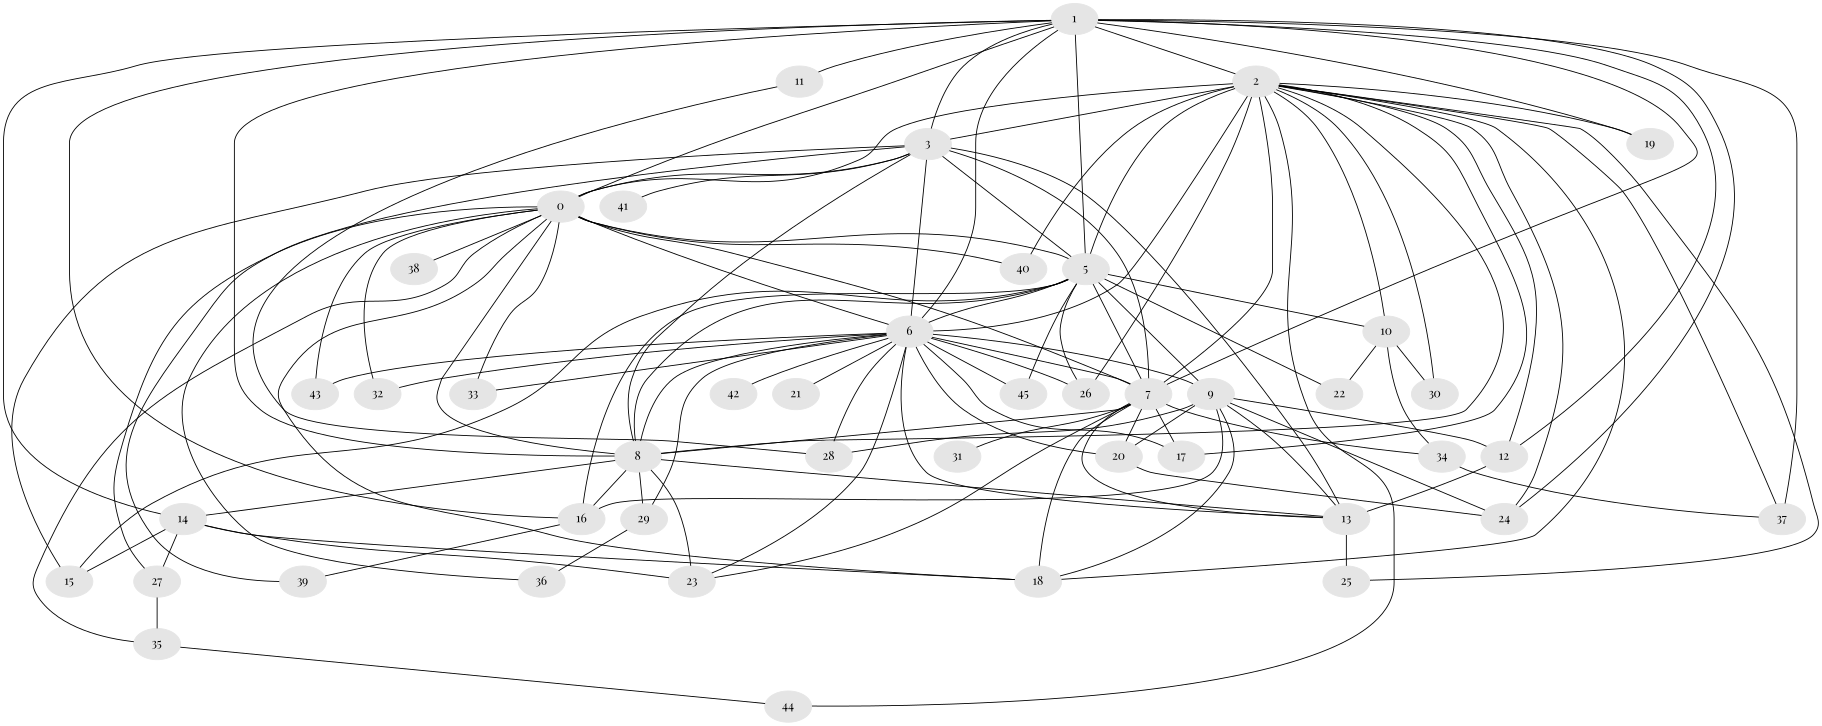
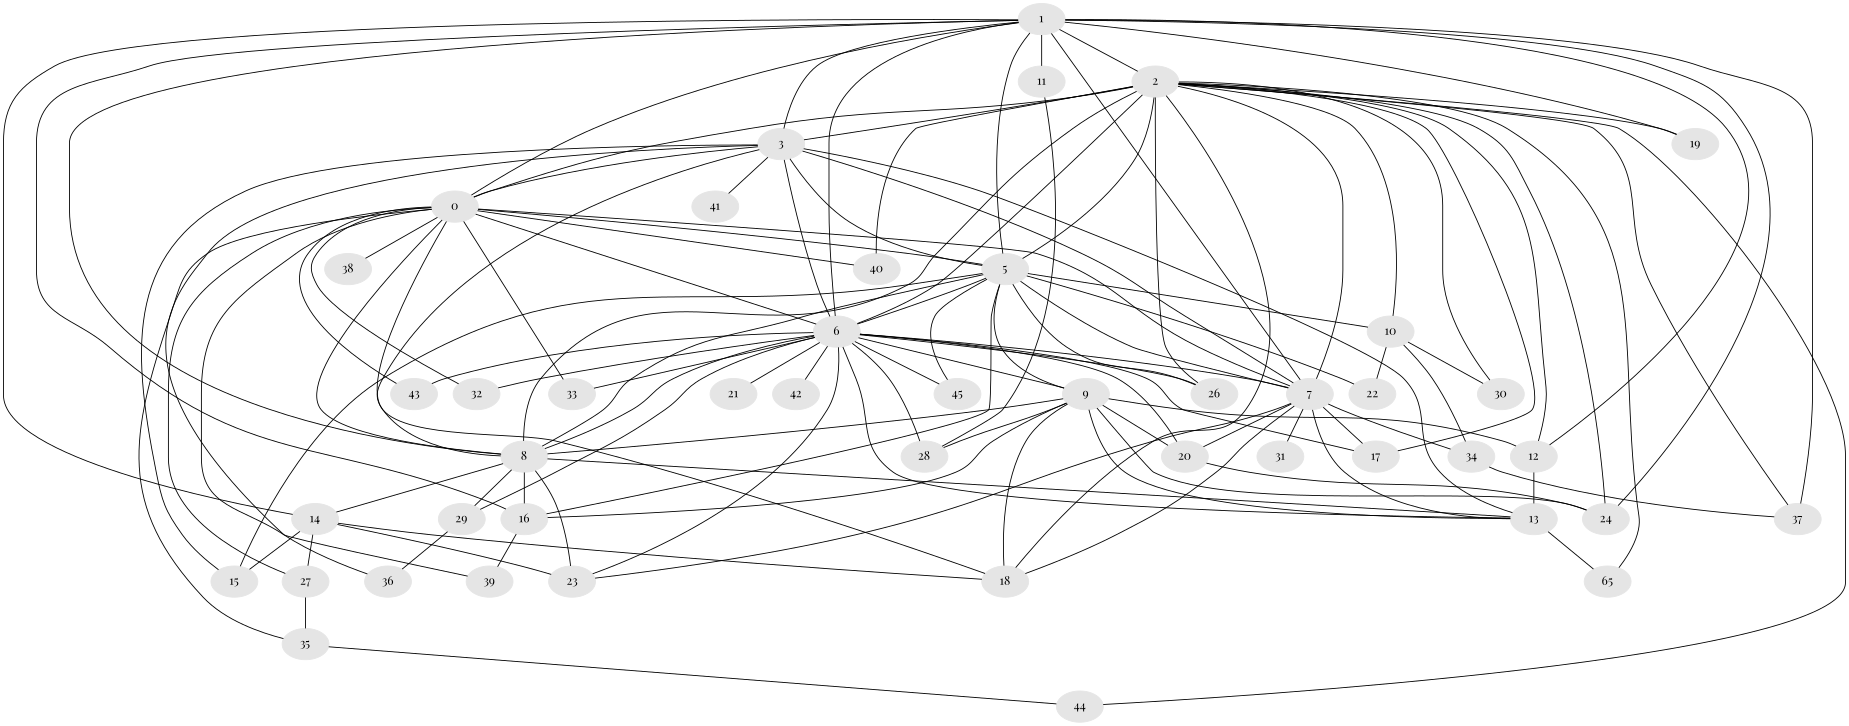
(896, 431) -> (793, 432)
(1346, 582) -> (1608, 582)
